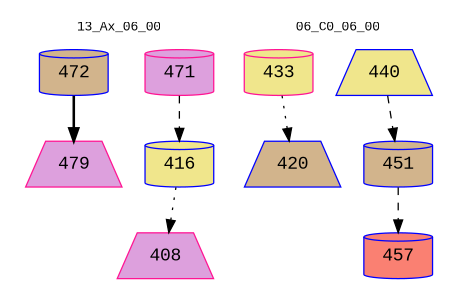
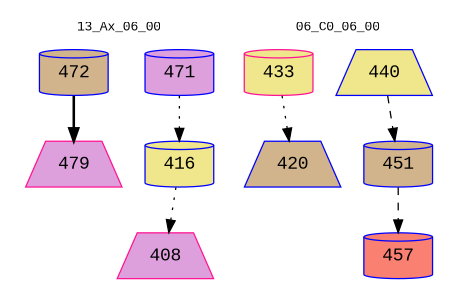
(179, 73) -> (179, 73)
(179, 112) -> (179, 112)
